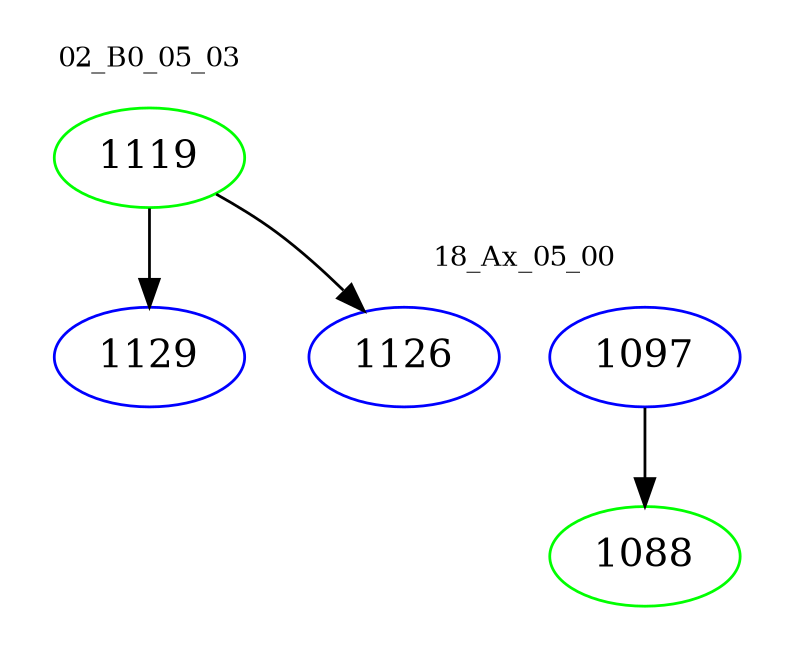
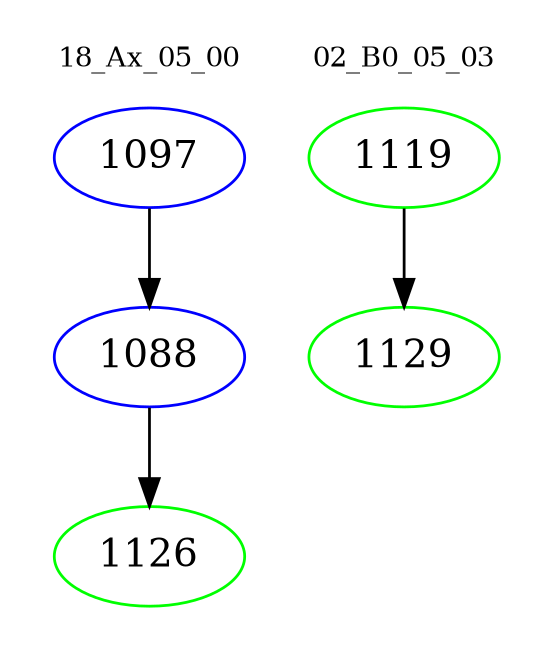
(305, 255) -> (149, 443)
(149, 357) -> (404, 357)
(404, 357) -> (149, 556)
(645, 556) -> (149, 357)
